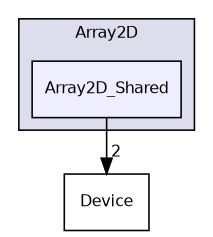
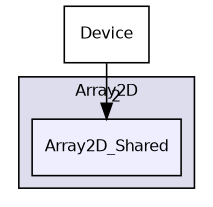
(107, 140) -> (107, 86)
